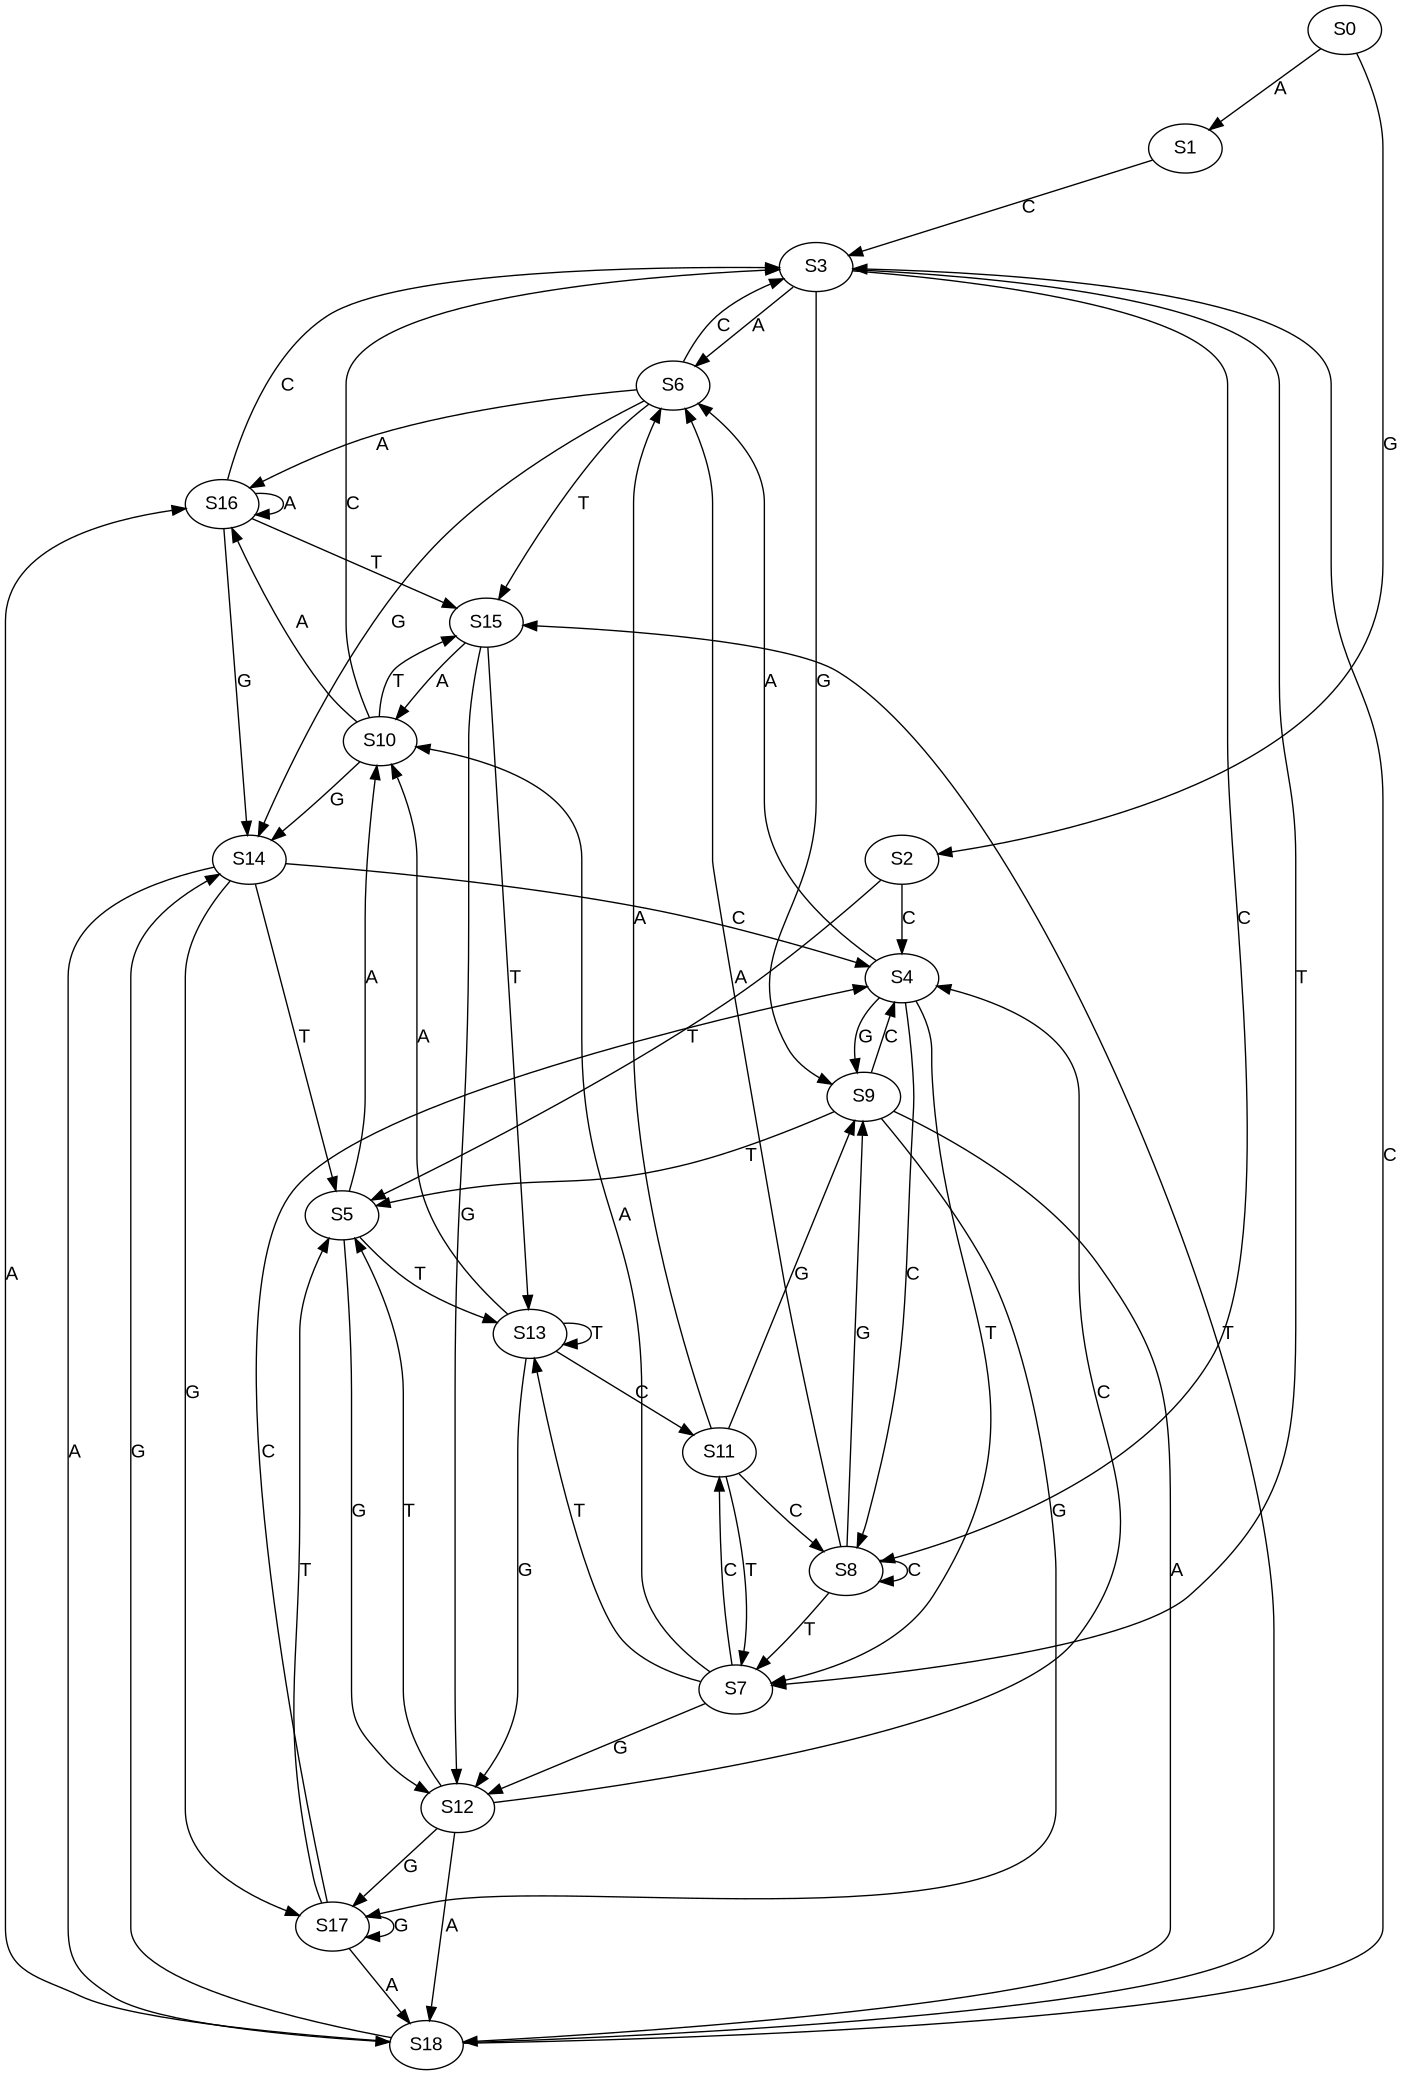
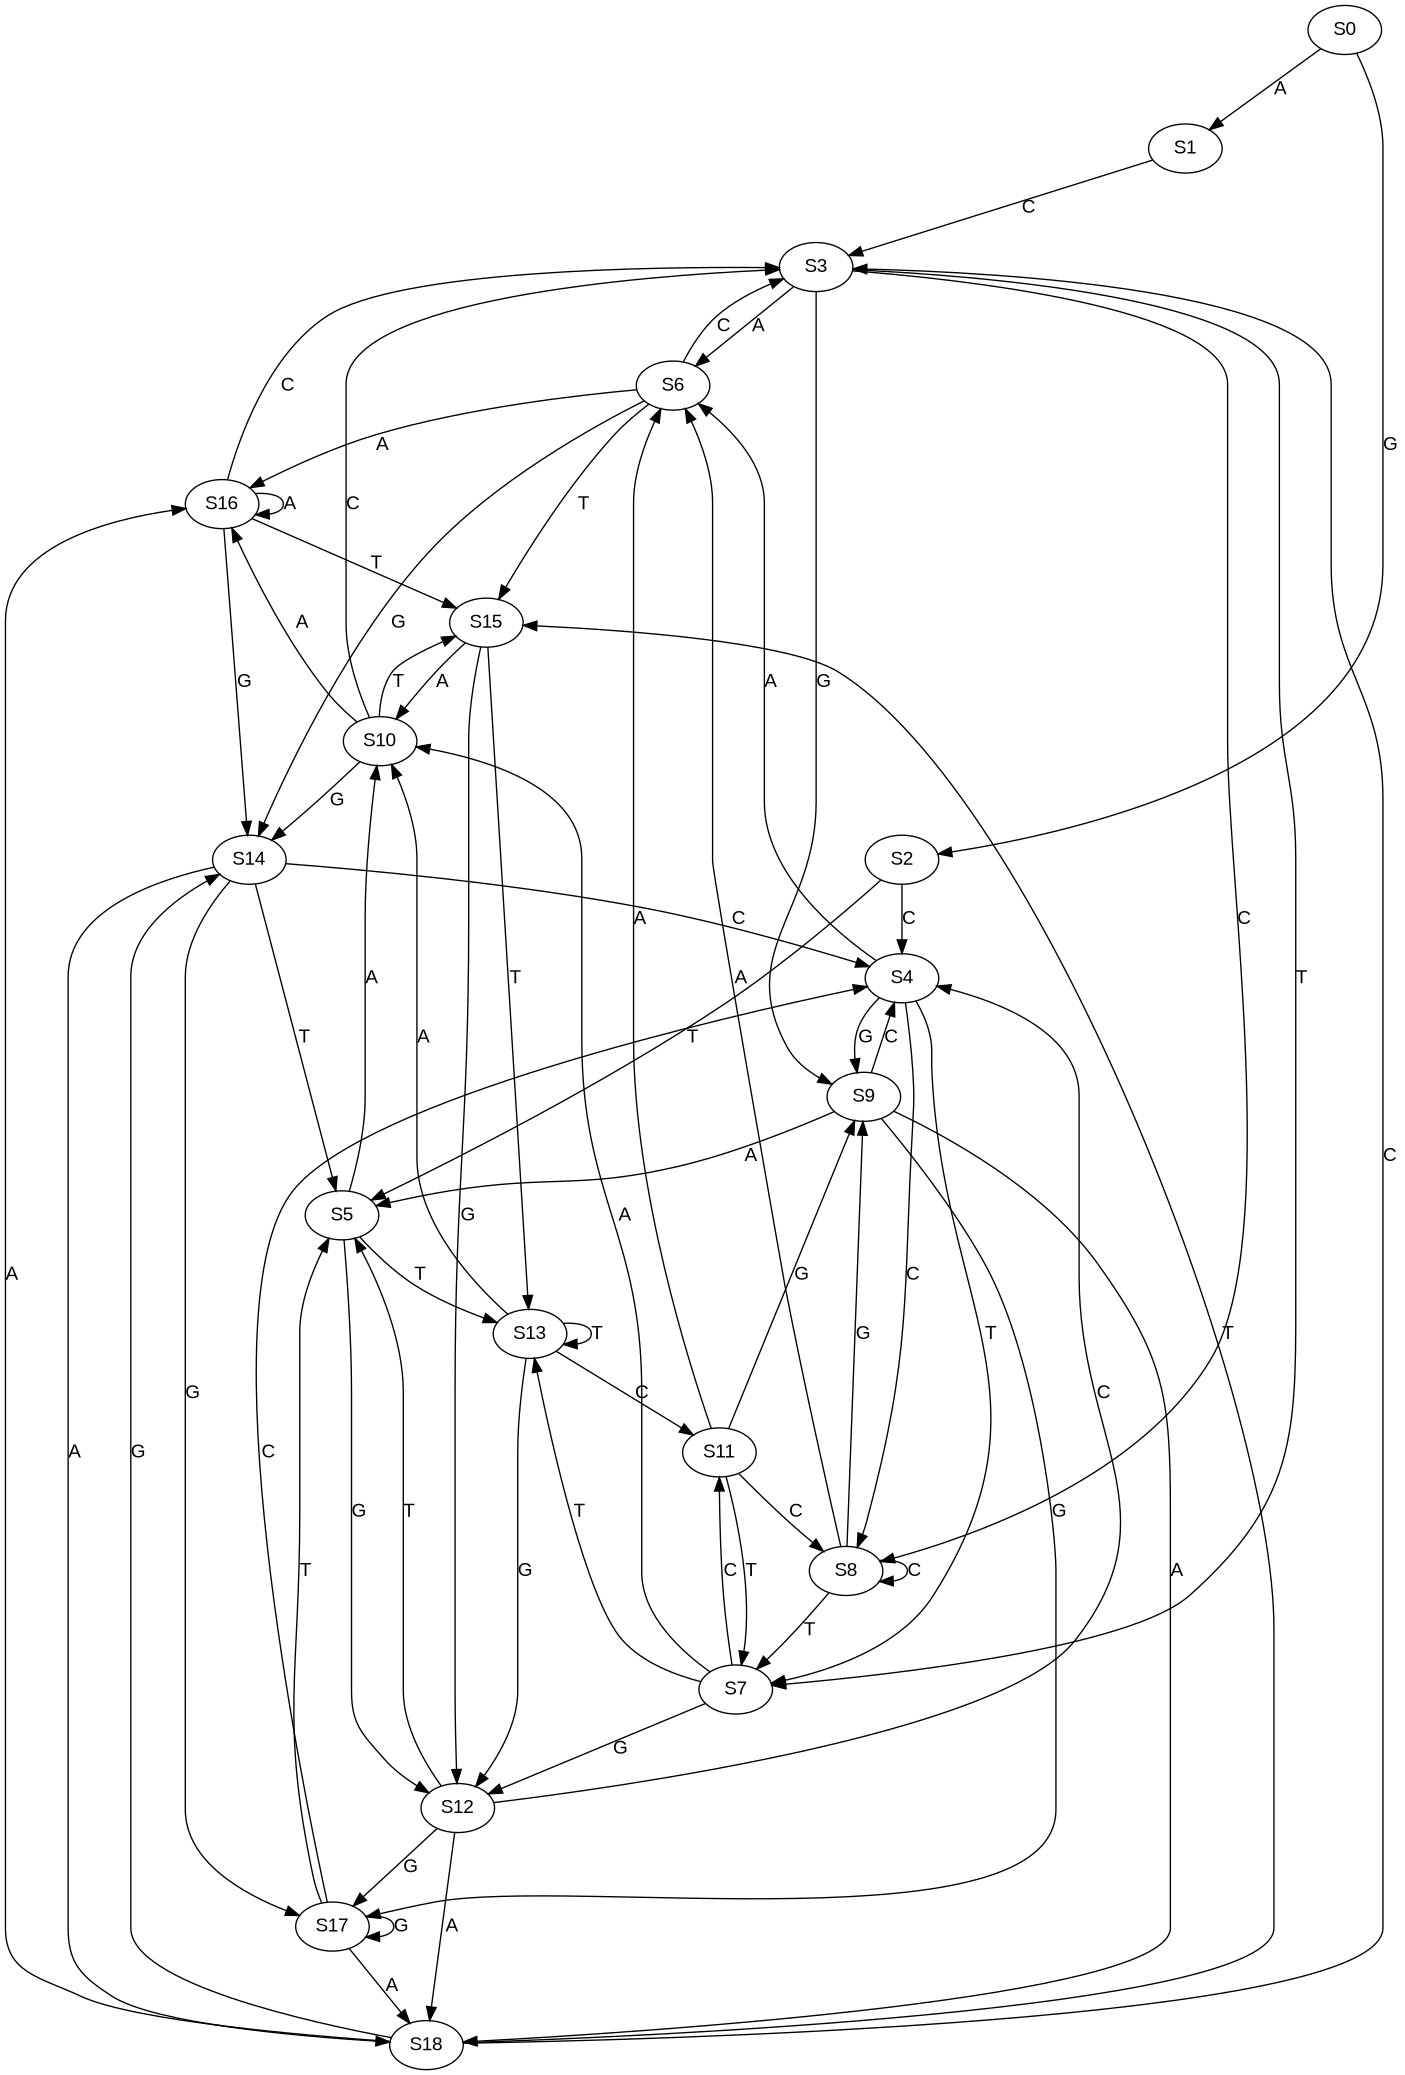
(751, 1156) -> (751, 1156)
